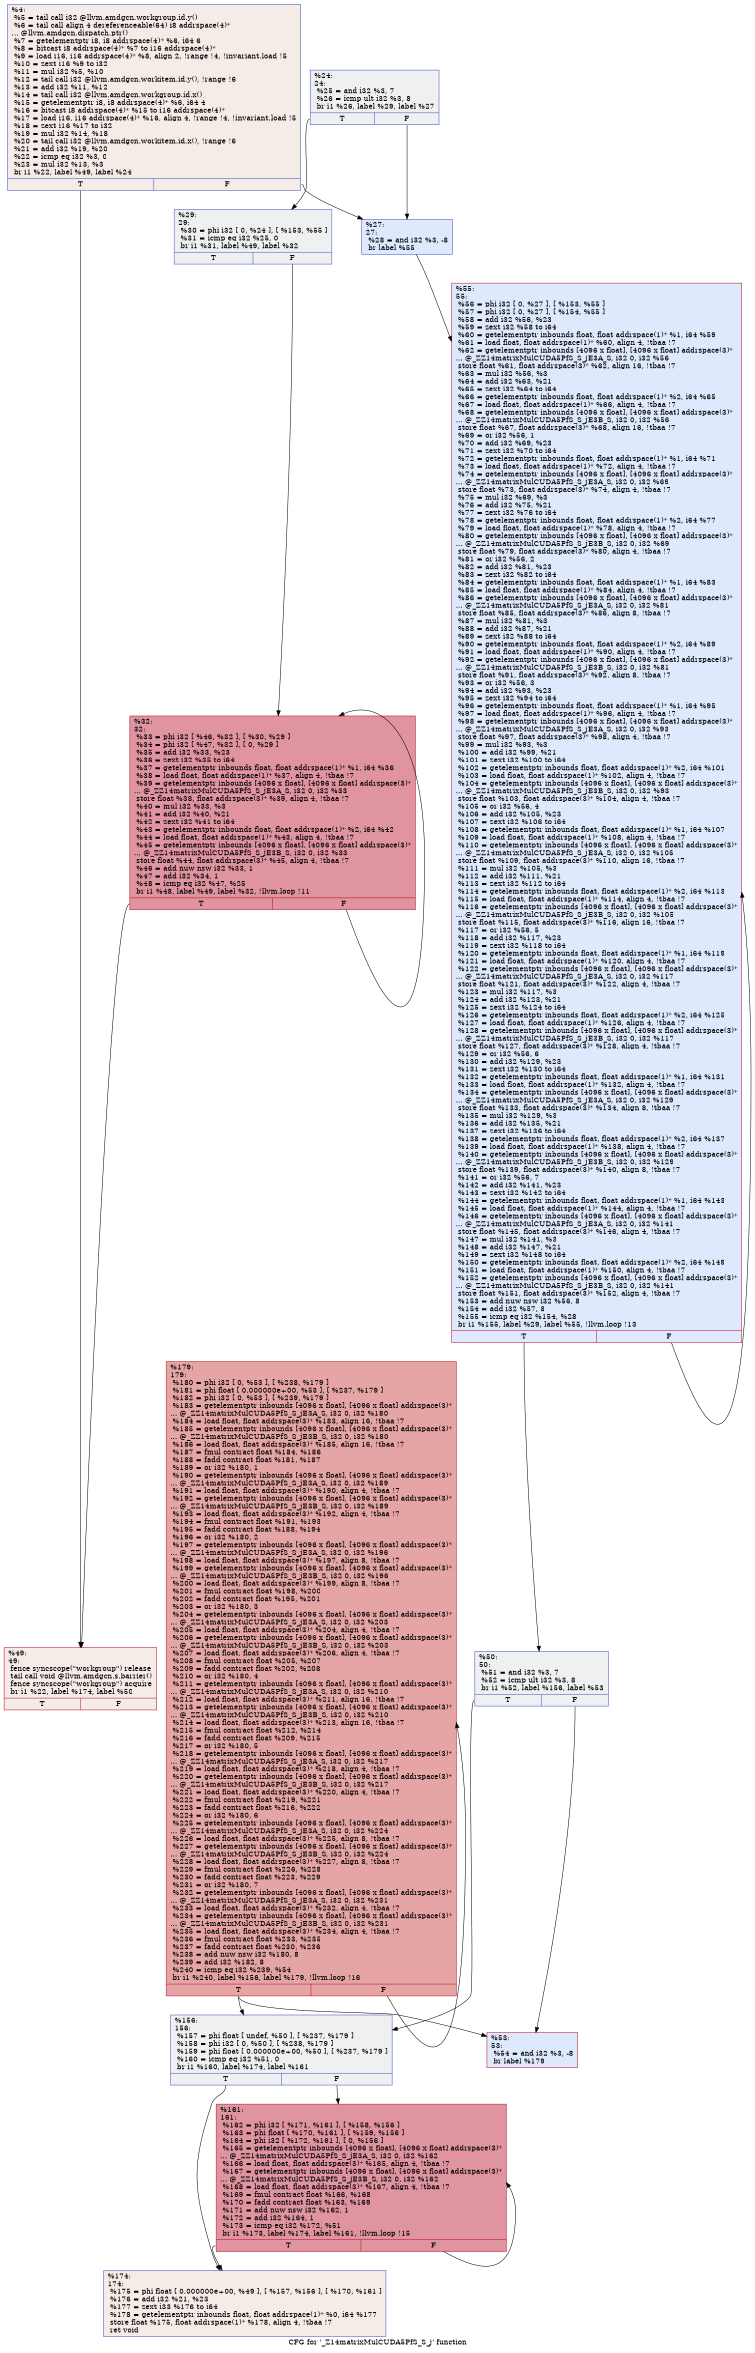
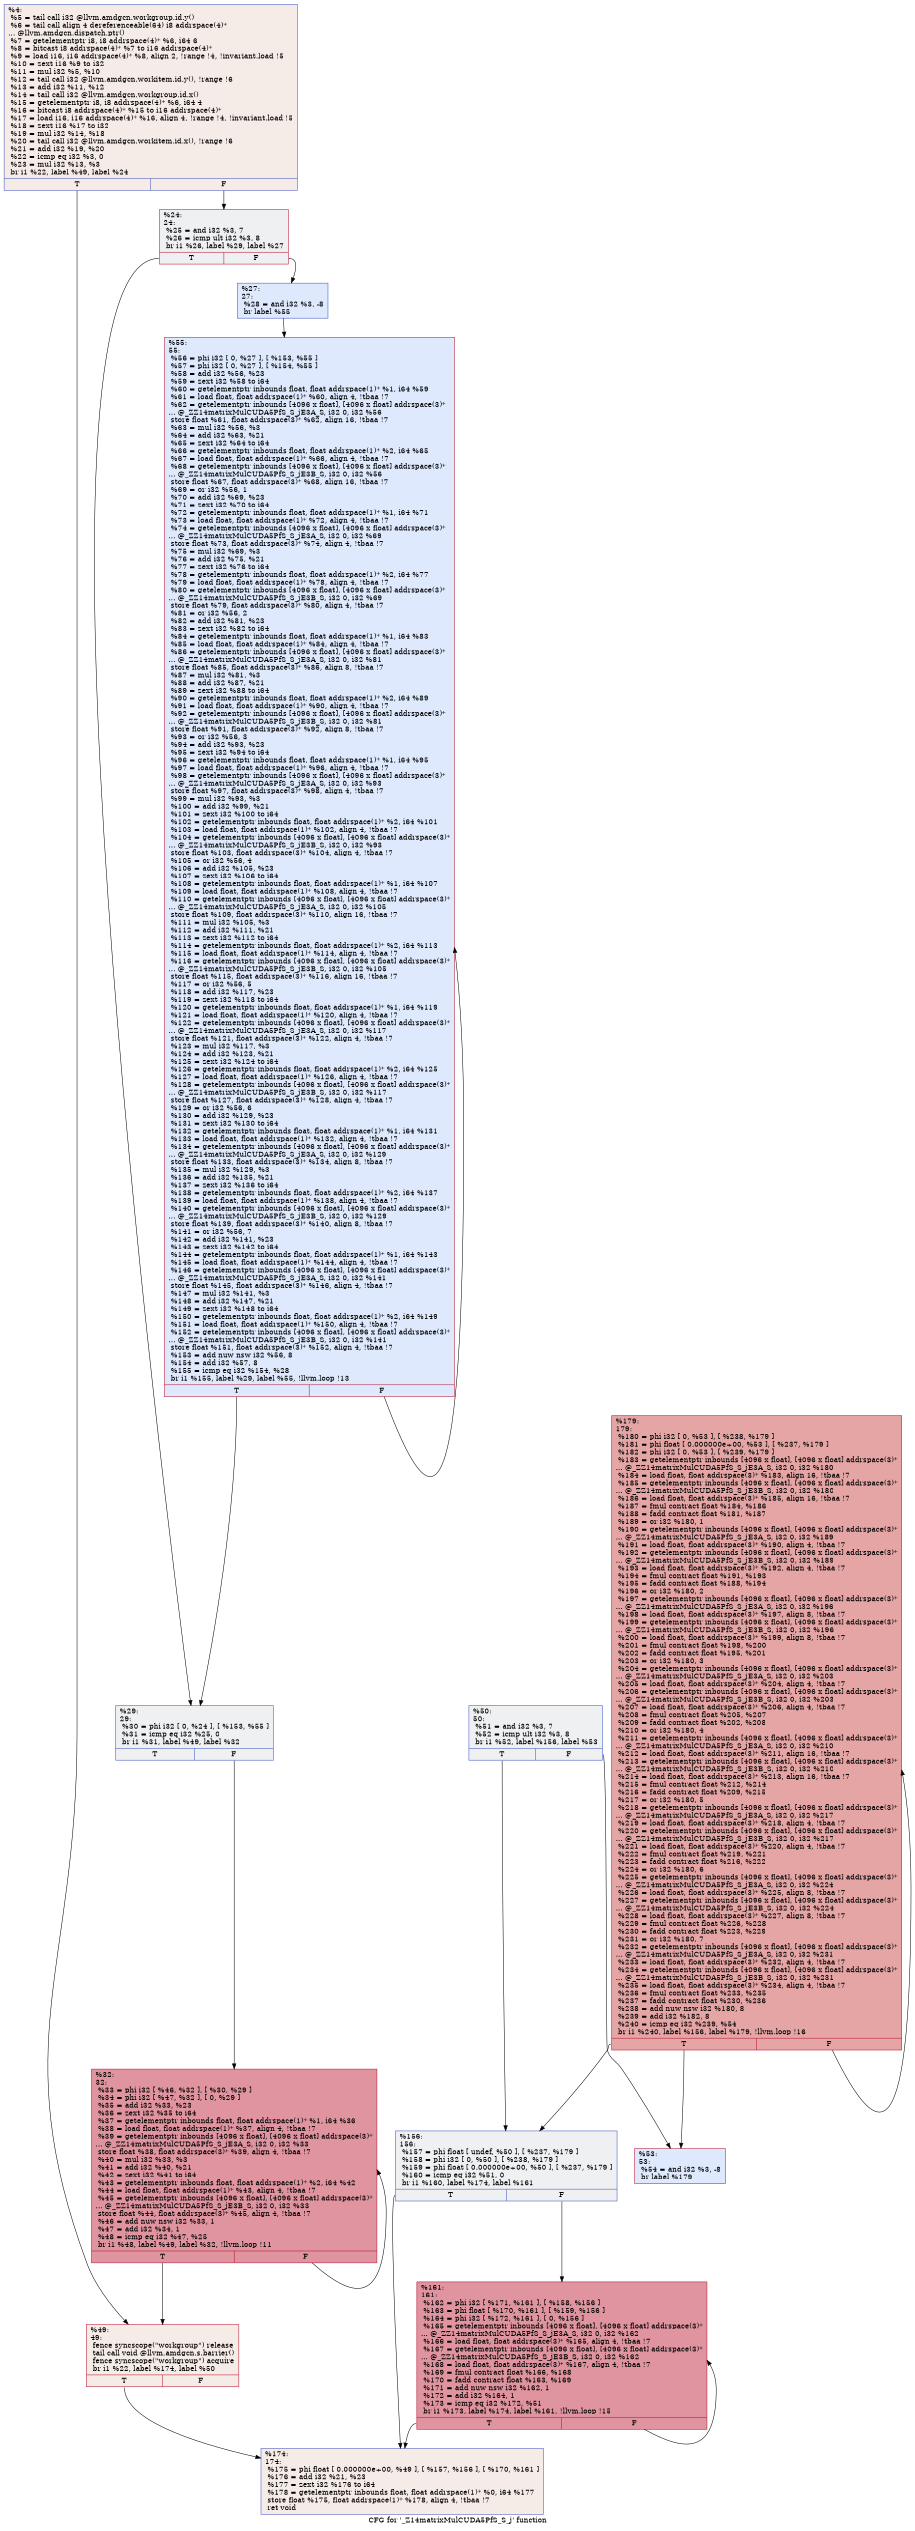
(375, 97) -> (224, 237)
(327, 204) -> (224, 197)
(529, 1495) -> (226, 1549)
(163, 2307) -> (320, 2485)
none -> (181, 2435)
